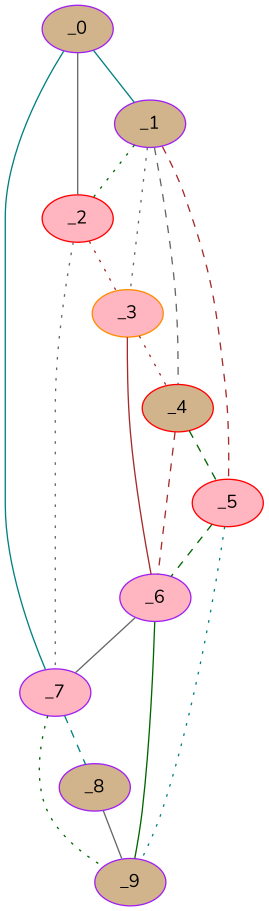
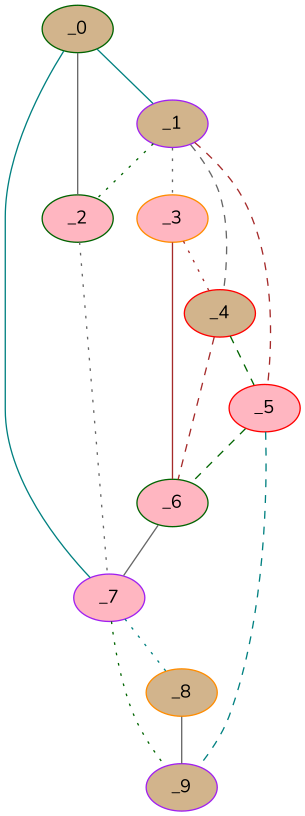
(78, 29) -> (78, 29)
(78, 219) -> (78, 219)
(103, 266) -> none
(155, 598) -> (172, 503)
(193, 696) -> (256, 605)
(75, 740) -> (146, 645)
(149, 741) -> none
(95, 787) -> (182, 693)
